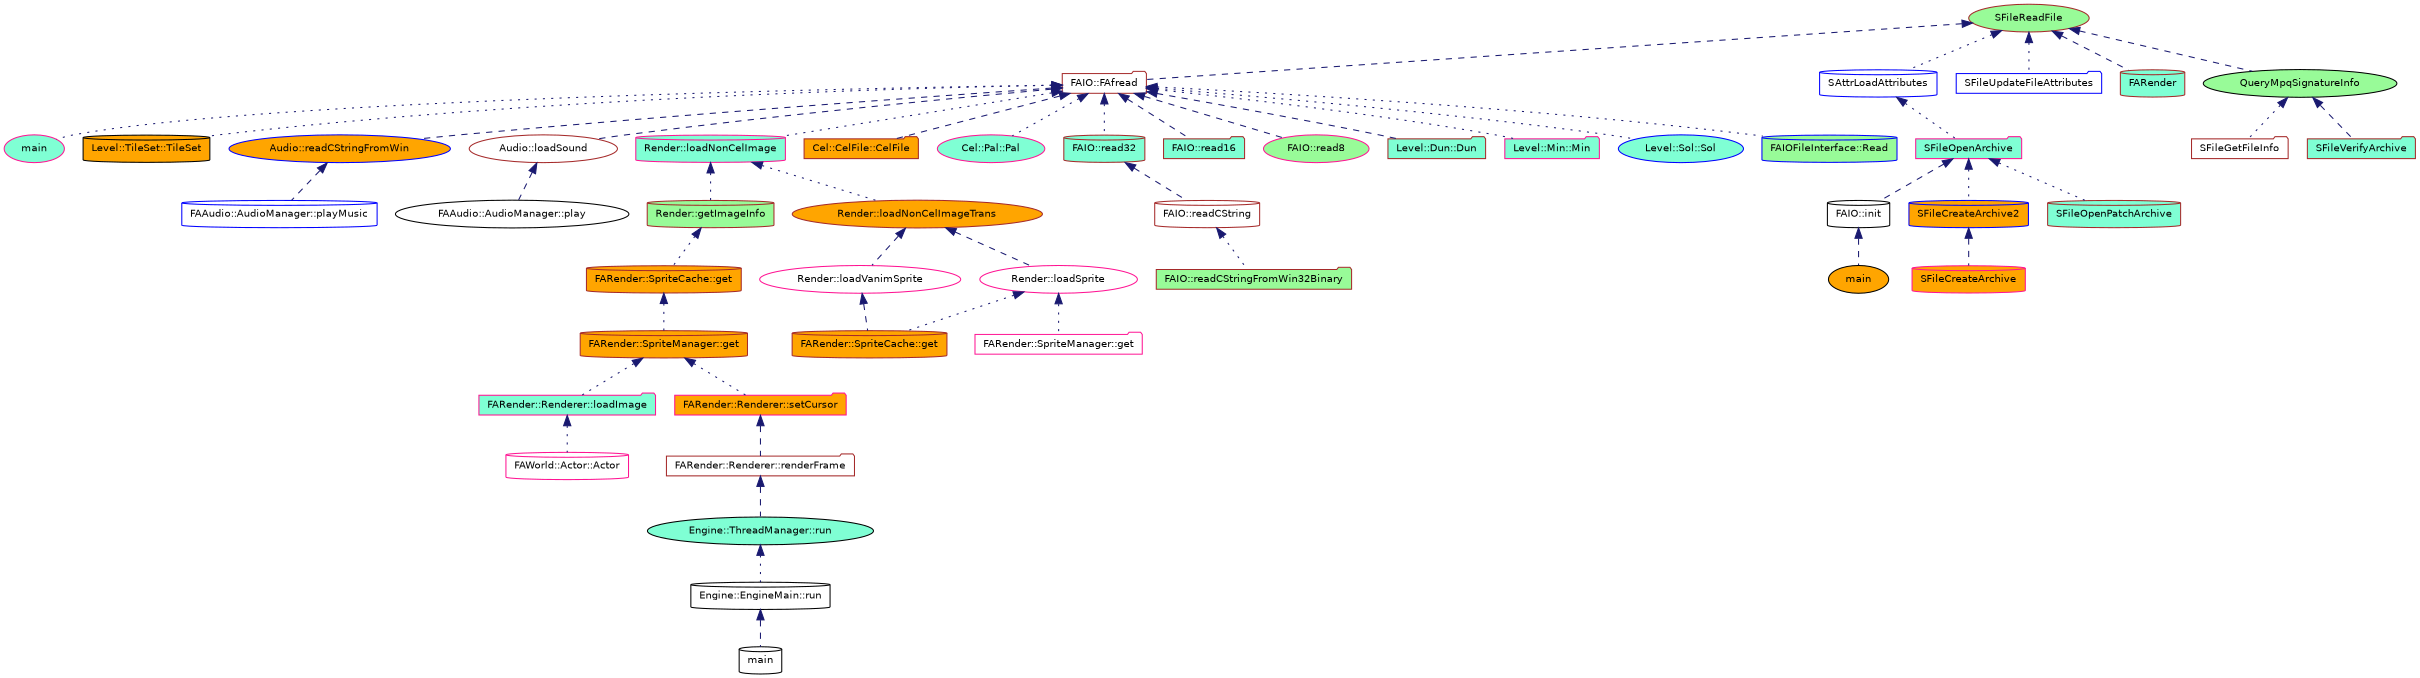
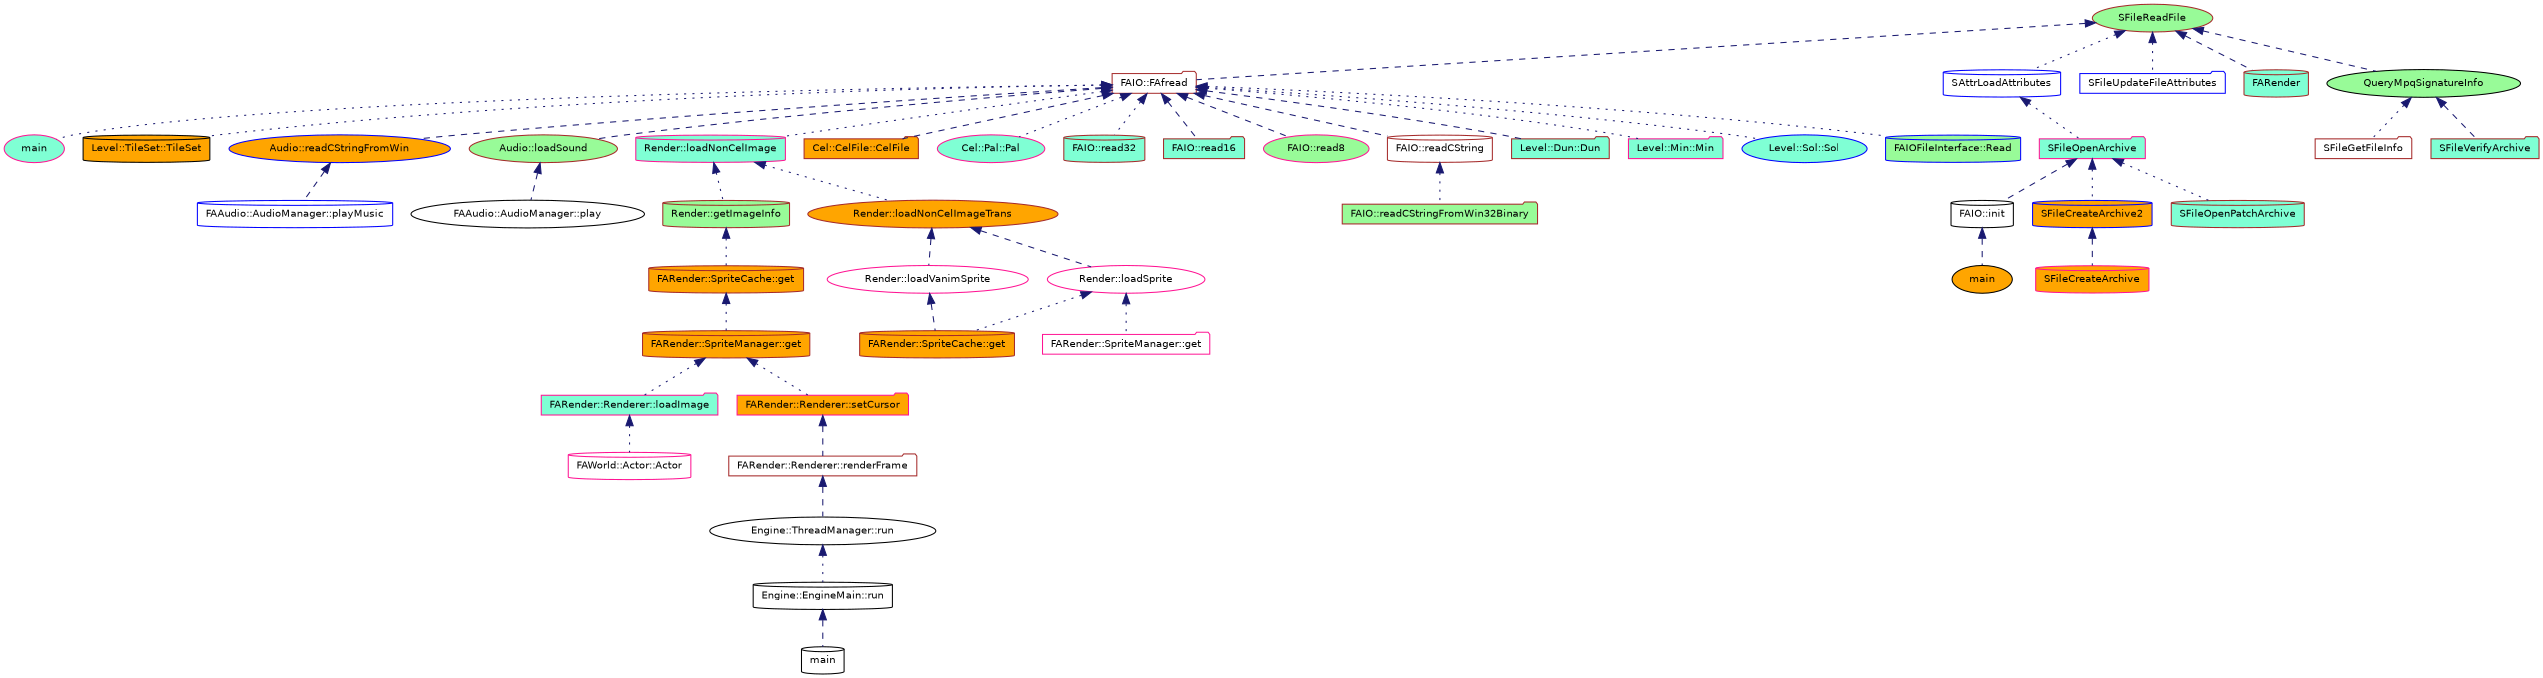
(543, 149) -> (543, 149)
(1160, 184) -> (1296, 116)
(760, 531) -> (823, 531)
